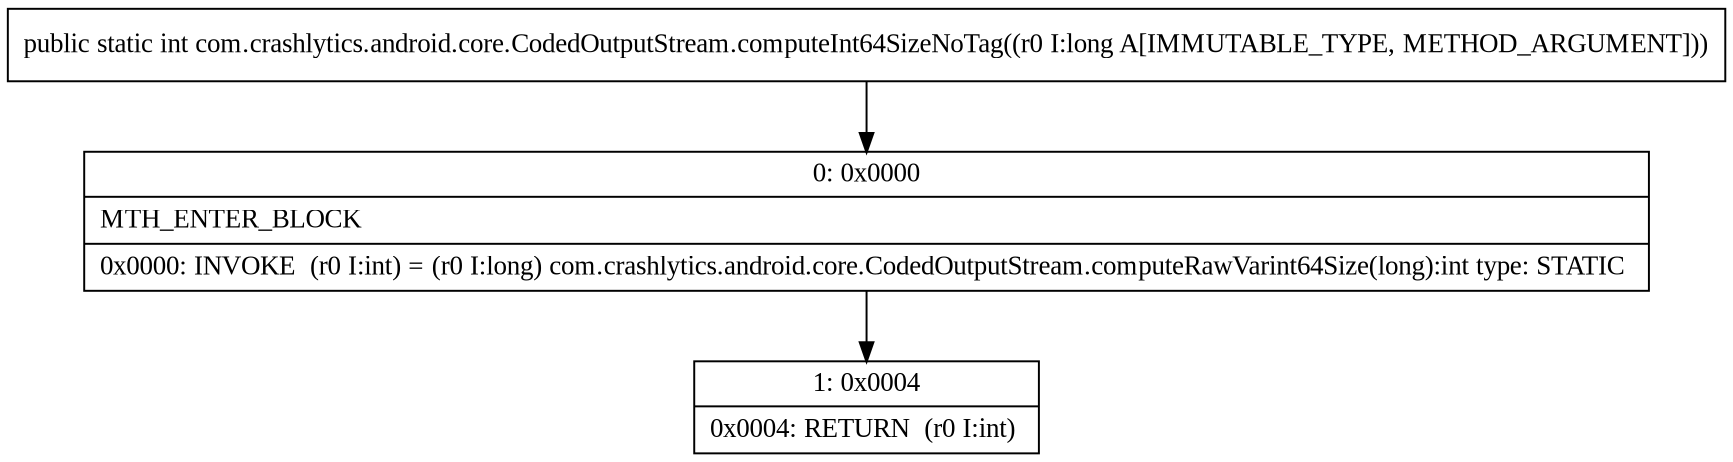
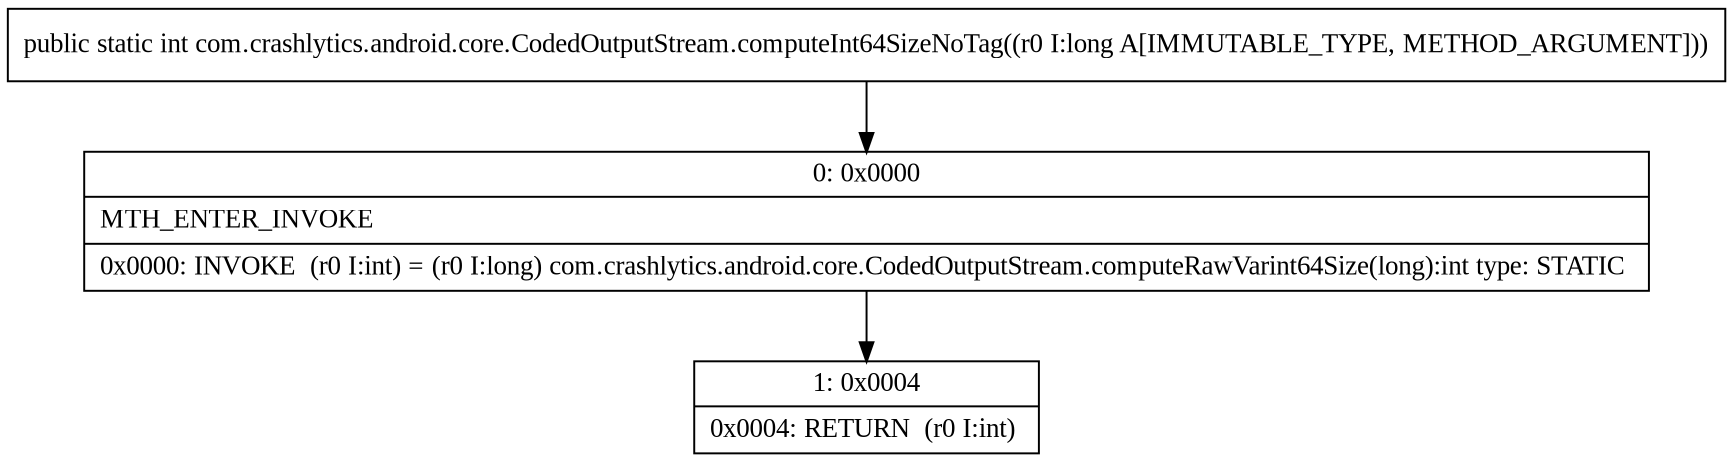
(231, 219) -> (237, 219)
